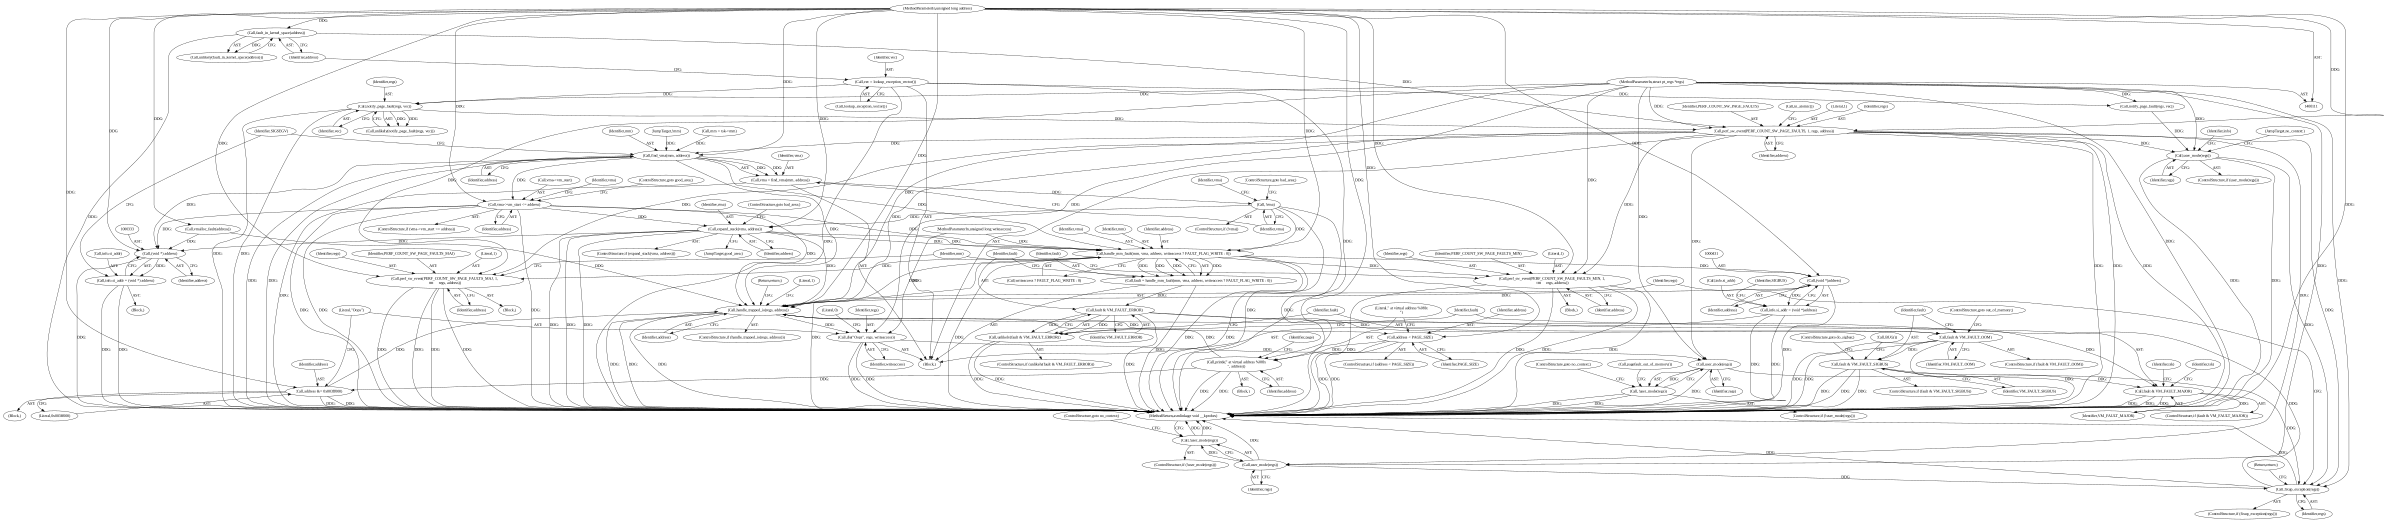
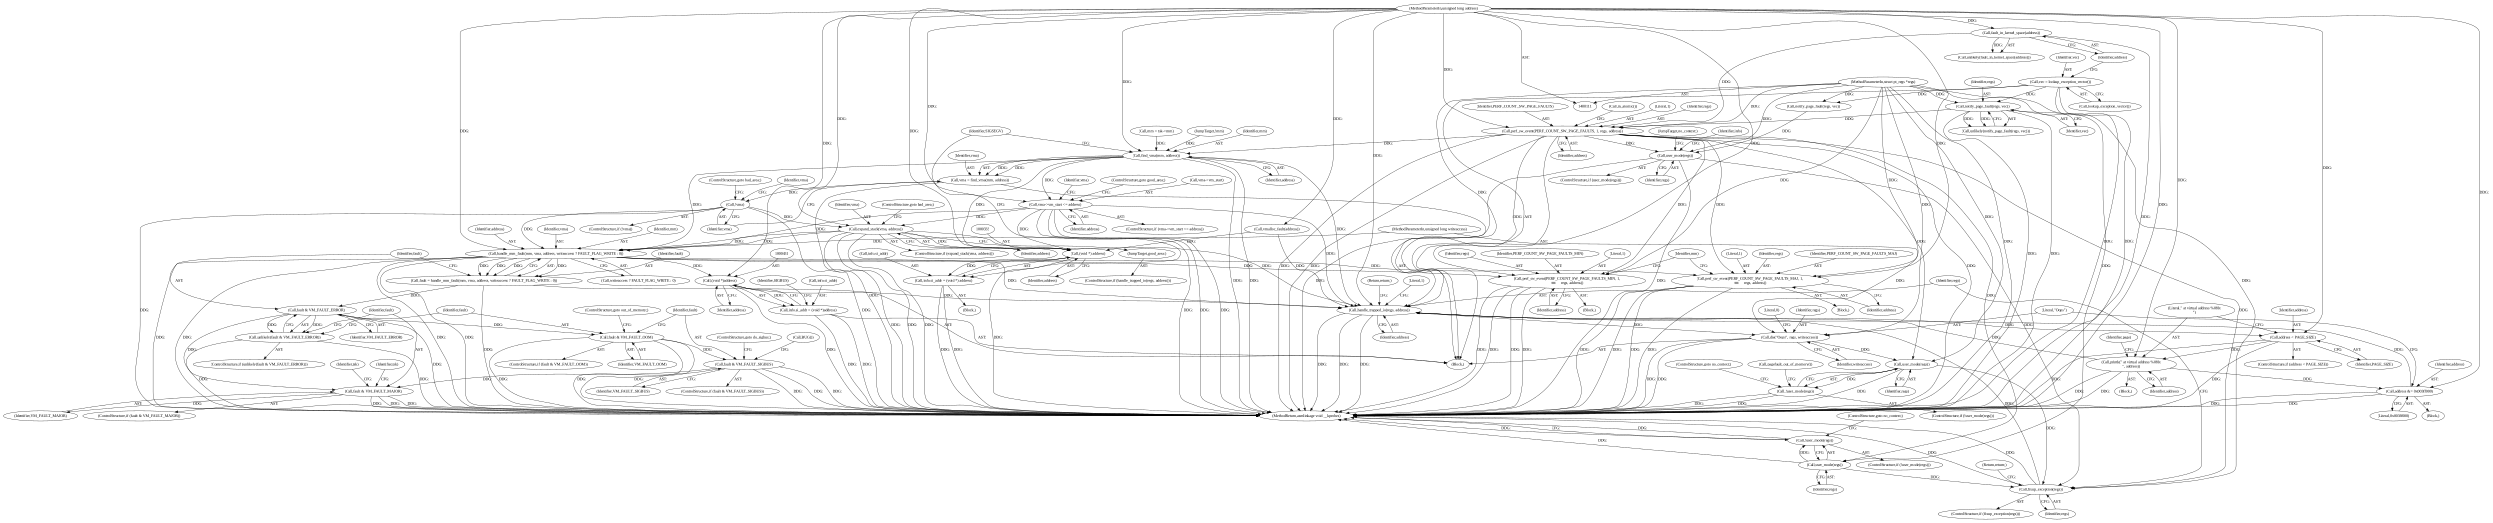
(261, 48) -> none
(751, 323) -> (1138, 266)
(1966, 350) -> (631, 350)
